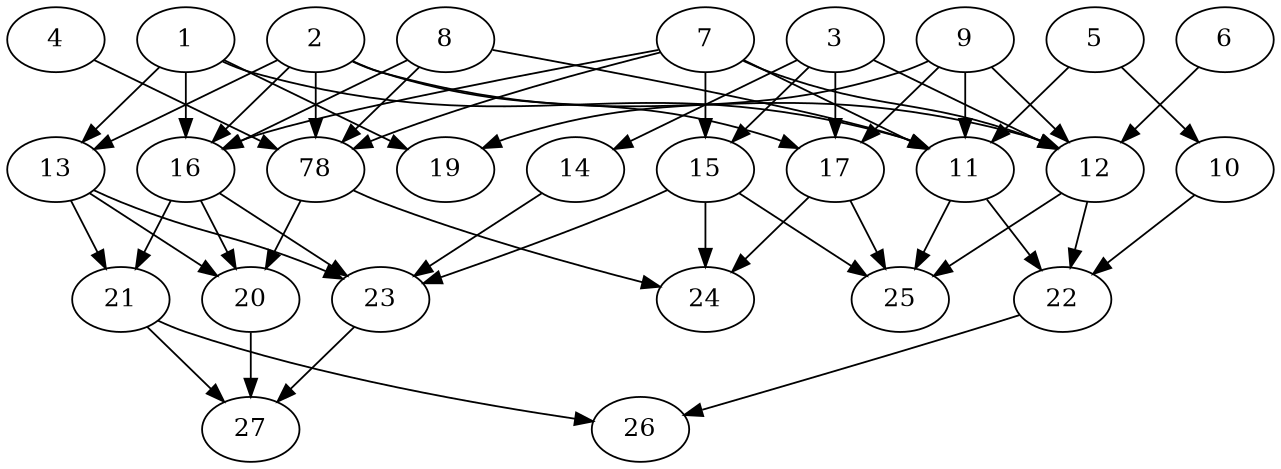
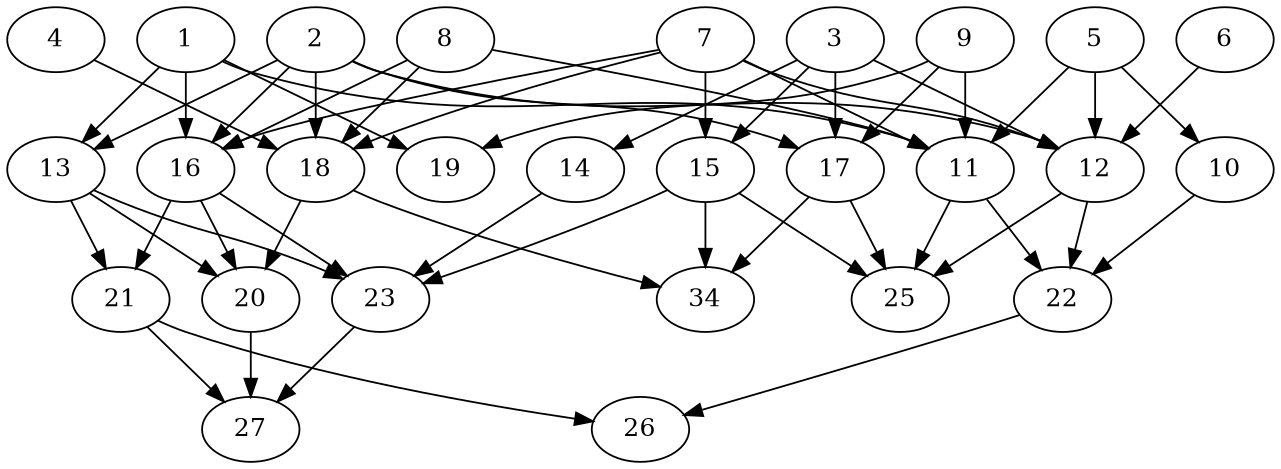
(1022, 97) -> (1095, 96)
(316, 170) -> (316, 170)
(705, 299) -> (705, 299)
